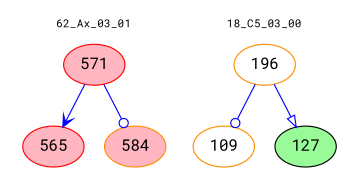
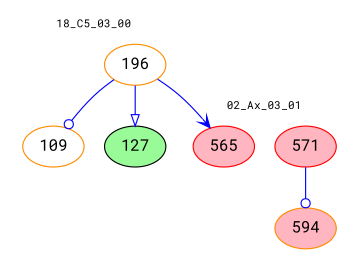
(94, 24) -> (265, 106)
(76, 101) -> (191, 107)
(135, 147) -> (306, 228)
